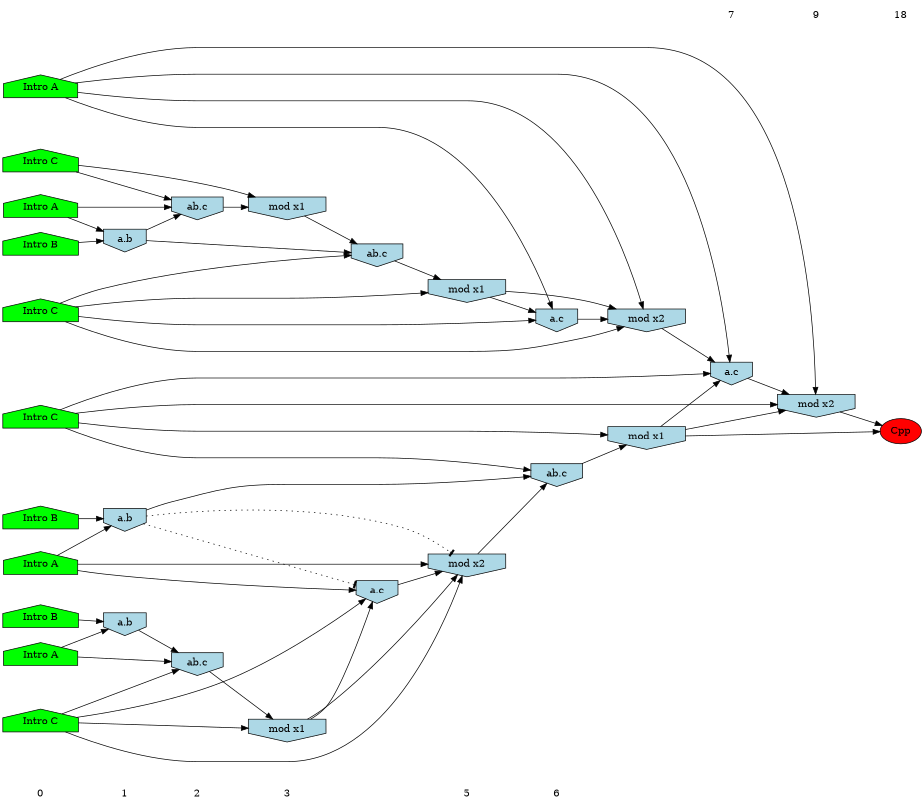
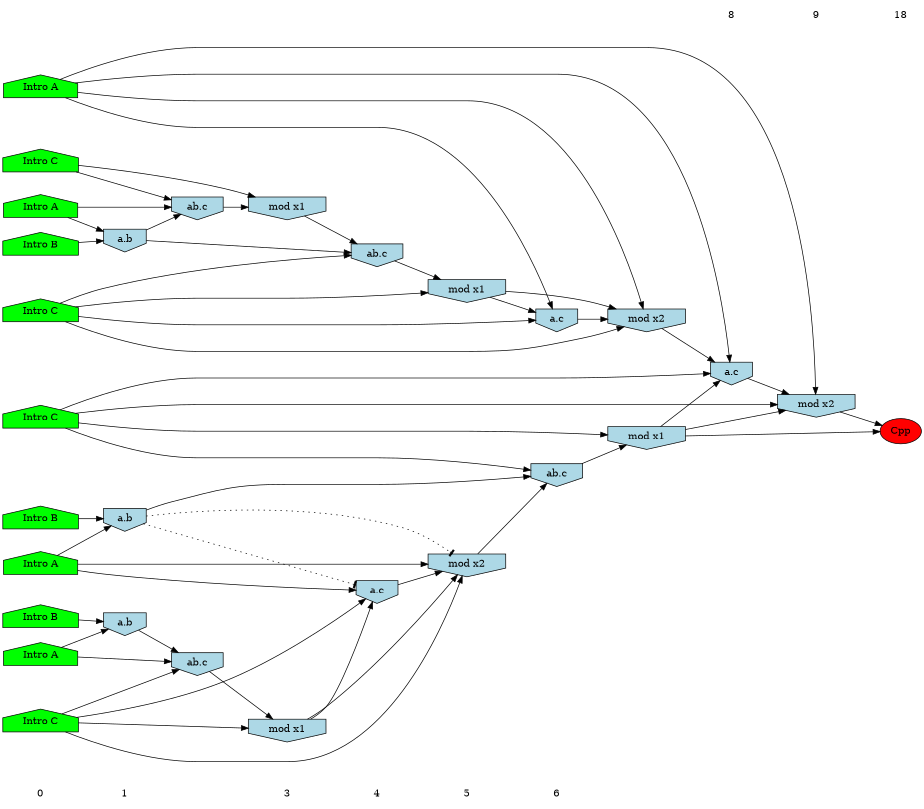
(732, 15) -> (732, 15)
(197, 794) -> none
none -> (377, 794)
